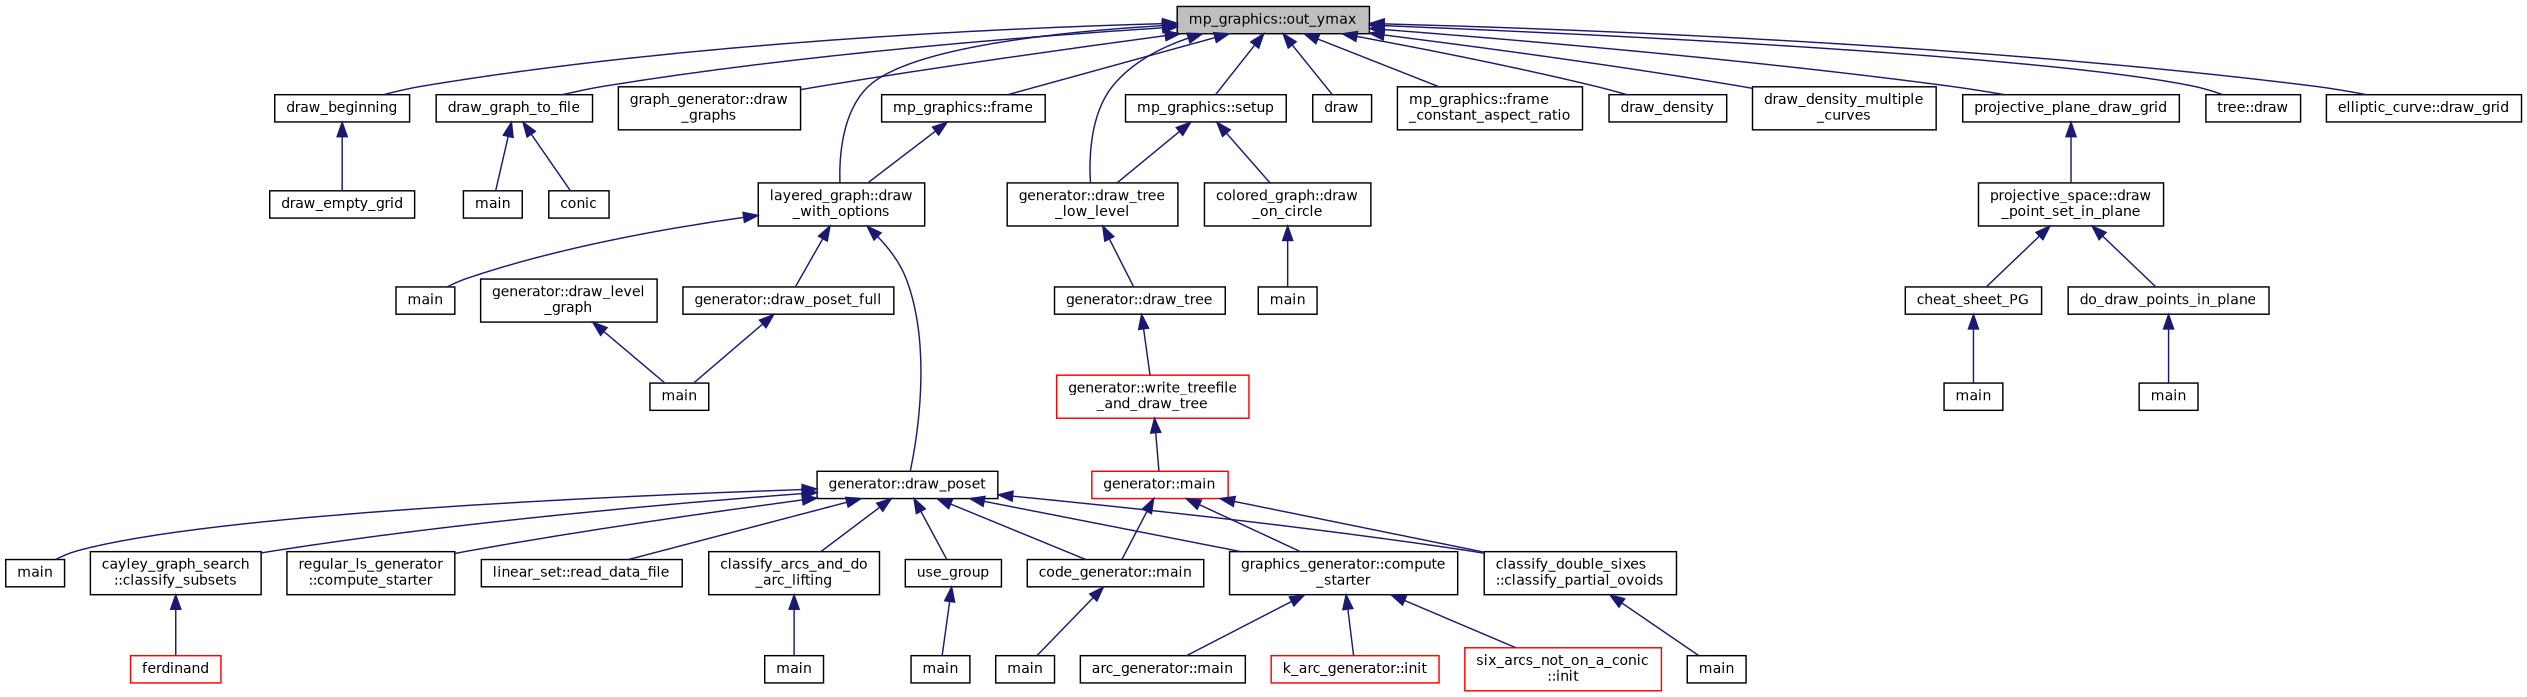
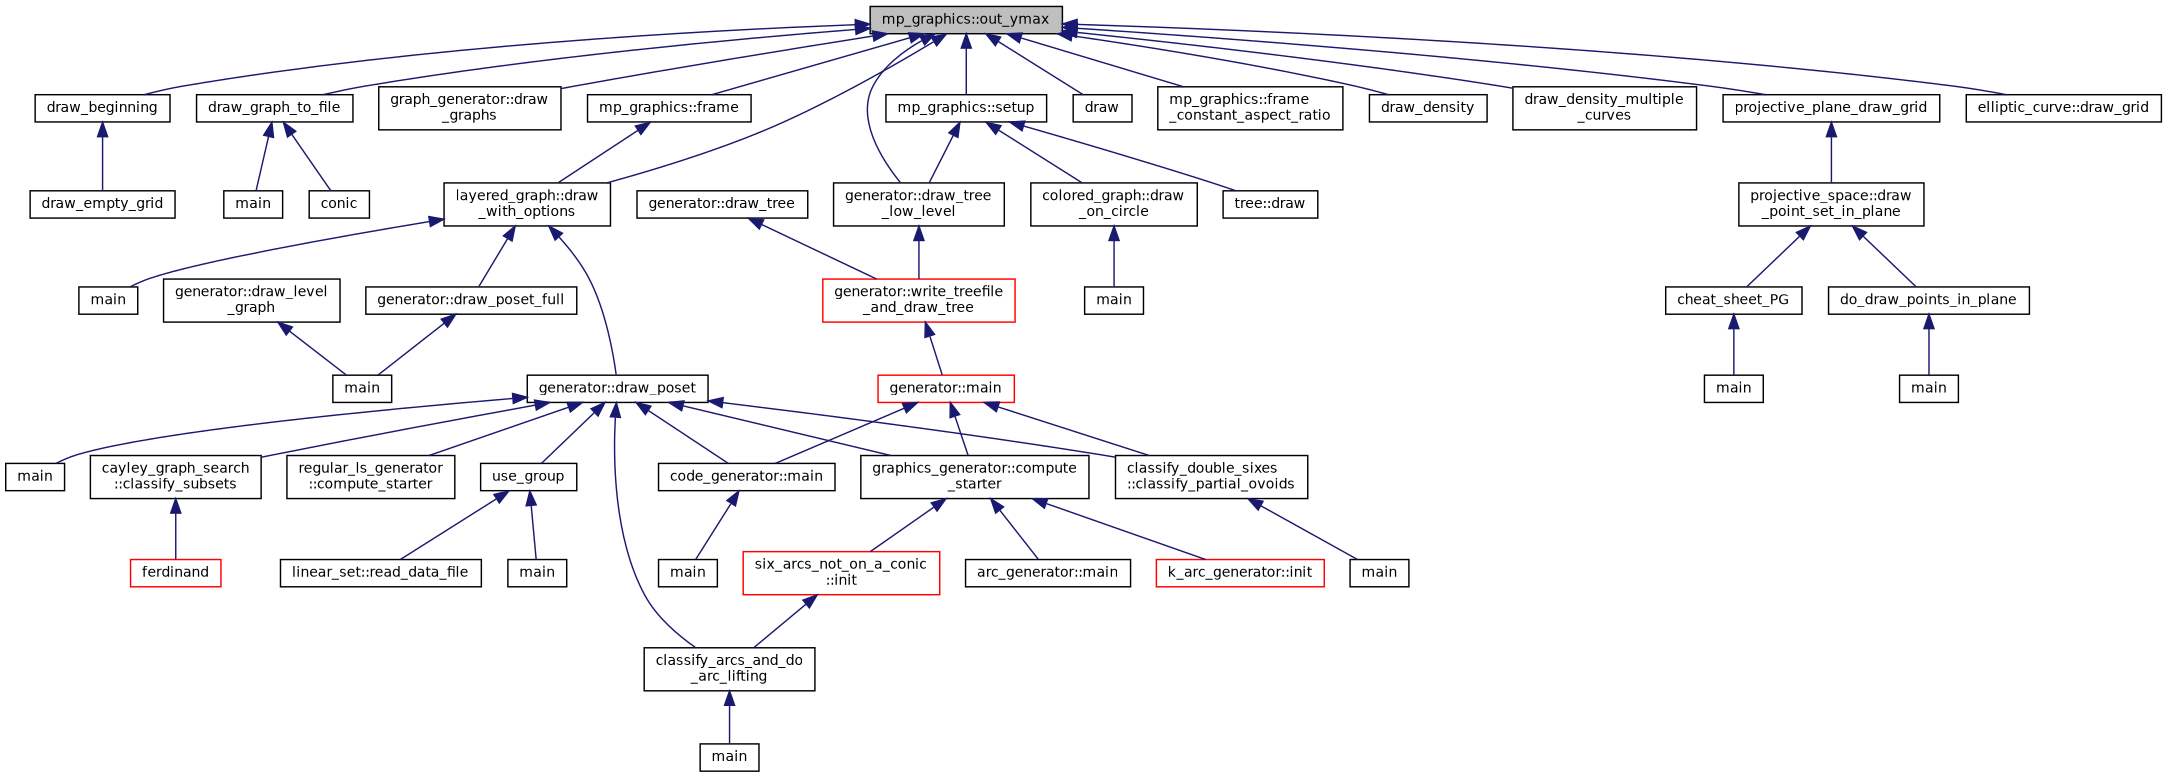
(1805, 47) -> (1130, 157)
(1122, 263) -> (919, 260)
(738, 531) -> (448, 529)
none -> (780, 626)
